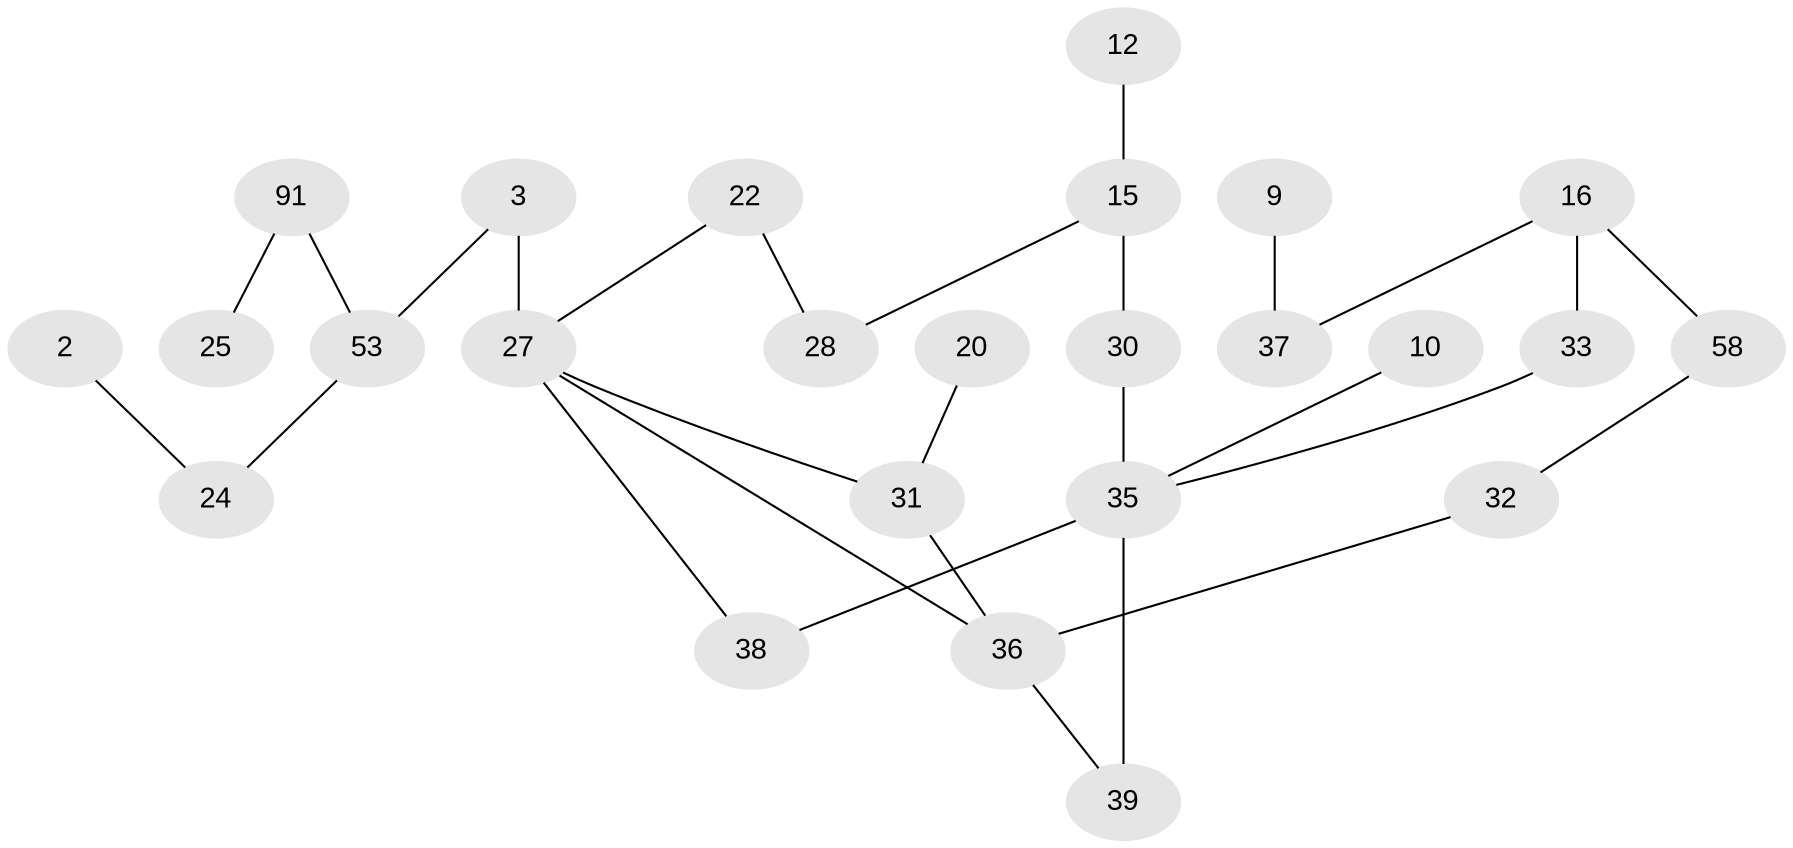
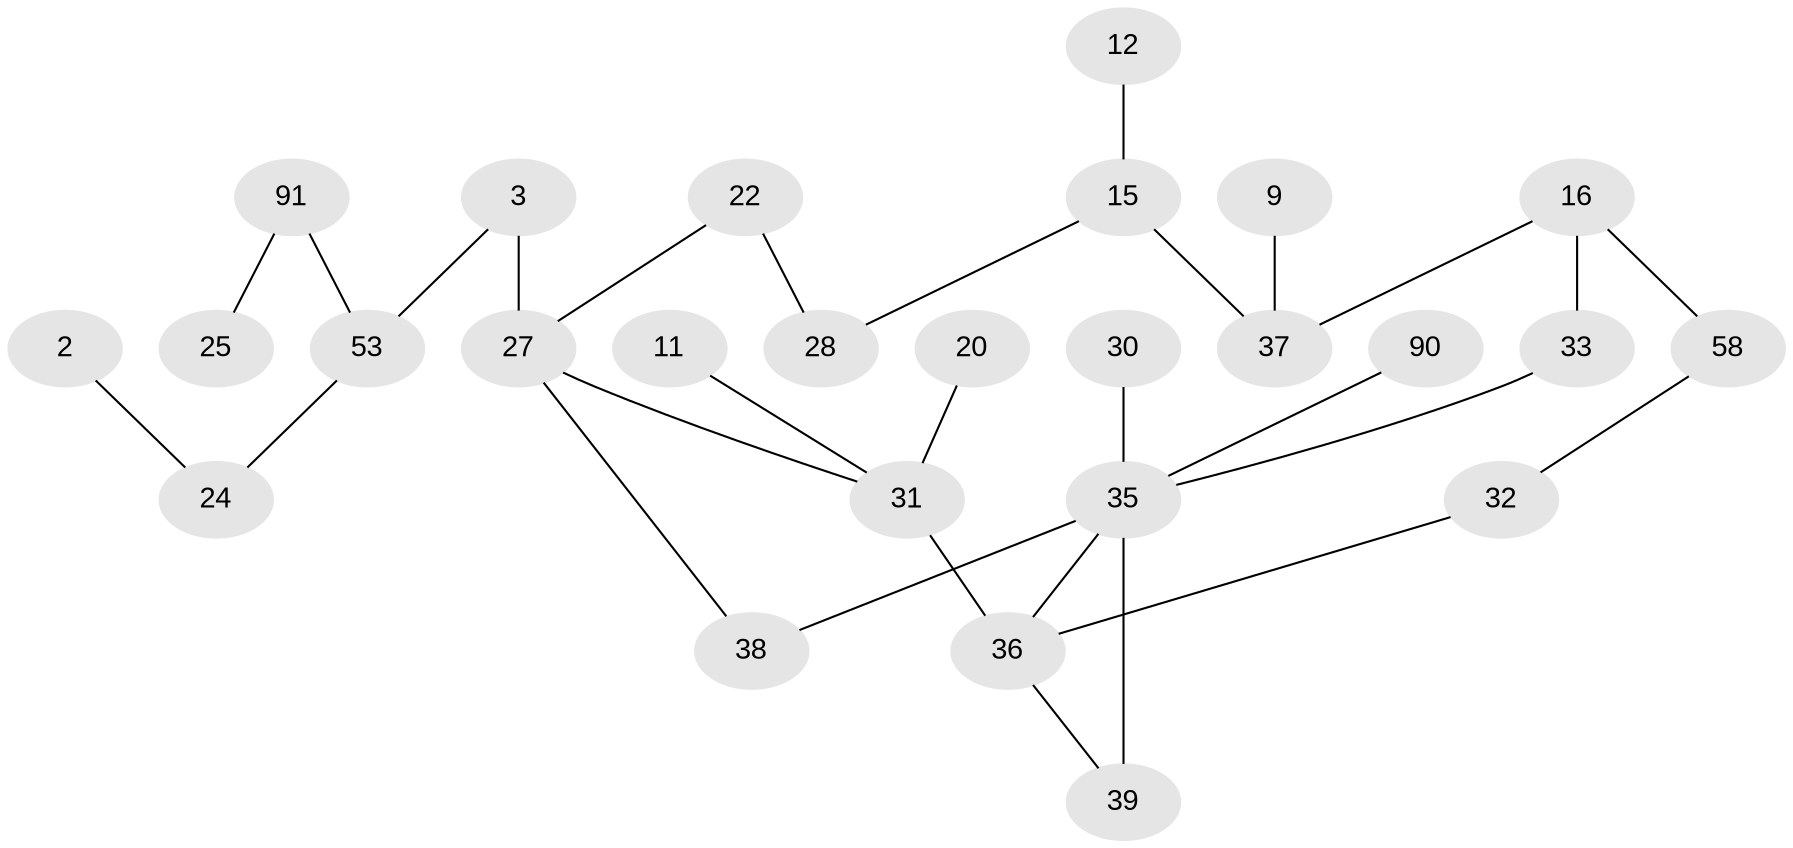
(1123, 273) -> (1199, 273)
none -> (670, 349)
(1426, 349) -> (1426, 349)
(764, 500) -> (1066, 575)
